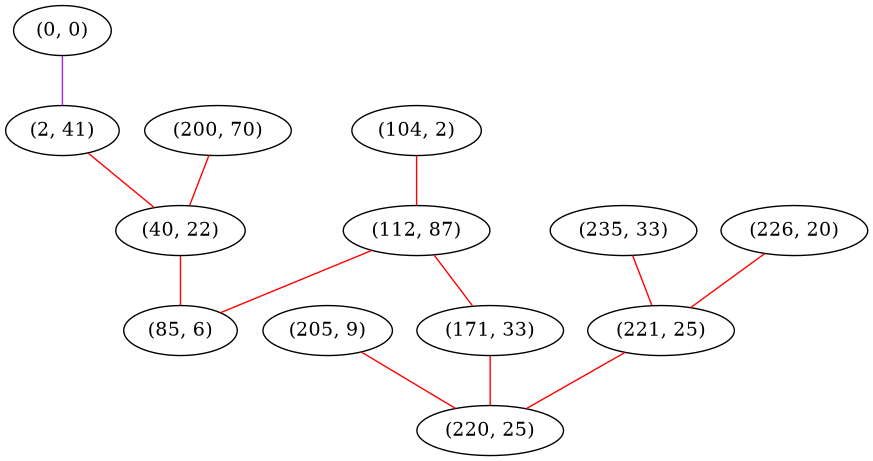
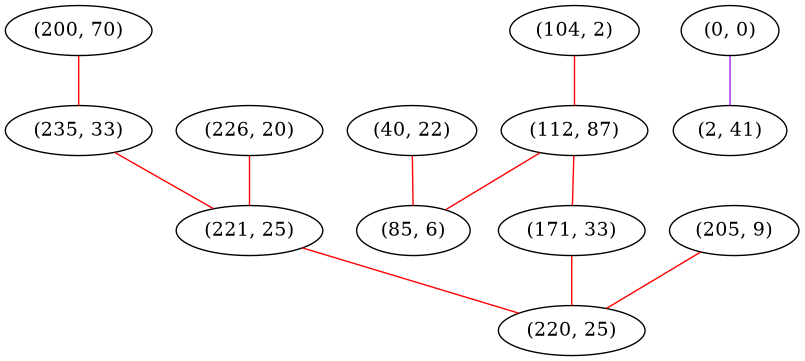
(121, 180) -> none
(199, 180) -> (79, 81)
